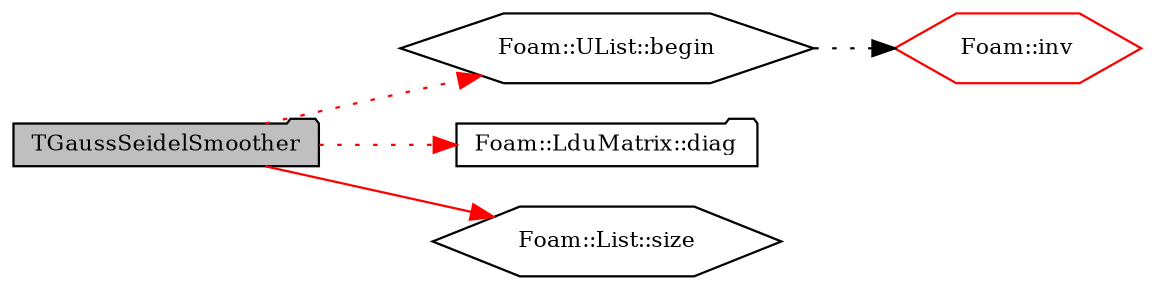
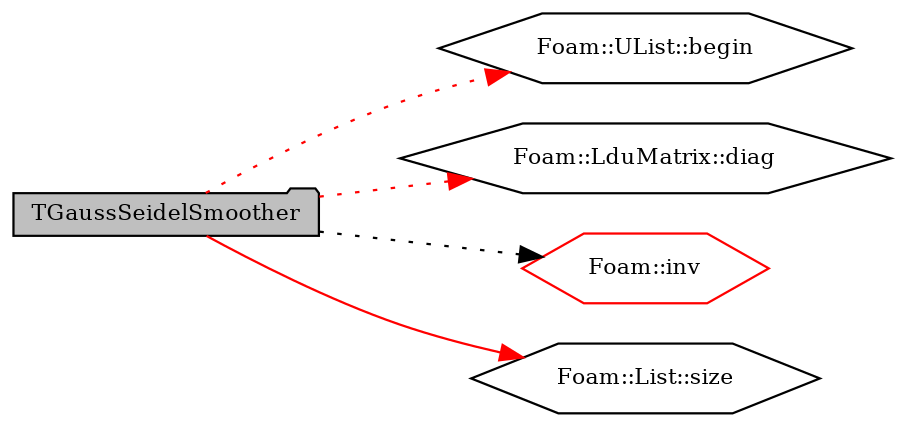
(843, 48) -> (419, 243)
(607, 145) -> (645, 158)
